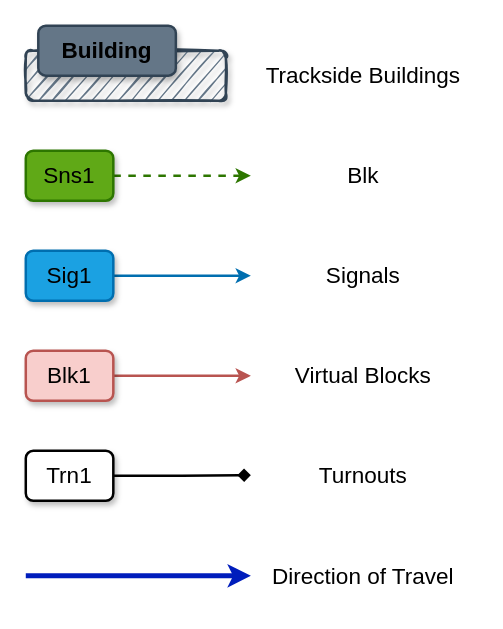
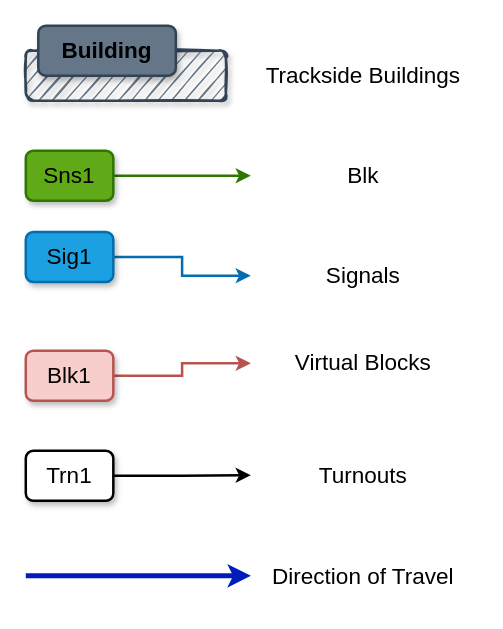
(174, 176) -> (174, 176)
(69, 276) -> (69, 257)
(363, 376) -> (363, 363)
(237, 475) -> (238, 475)
